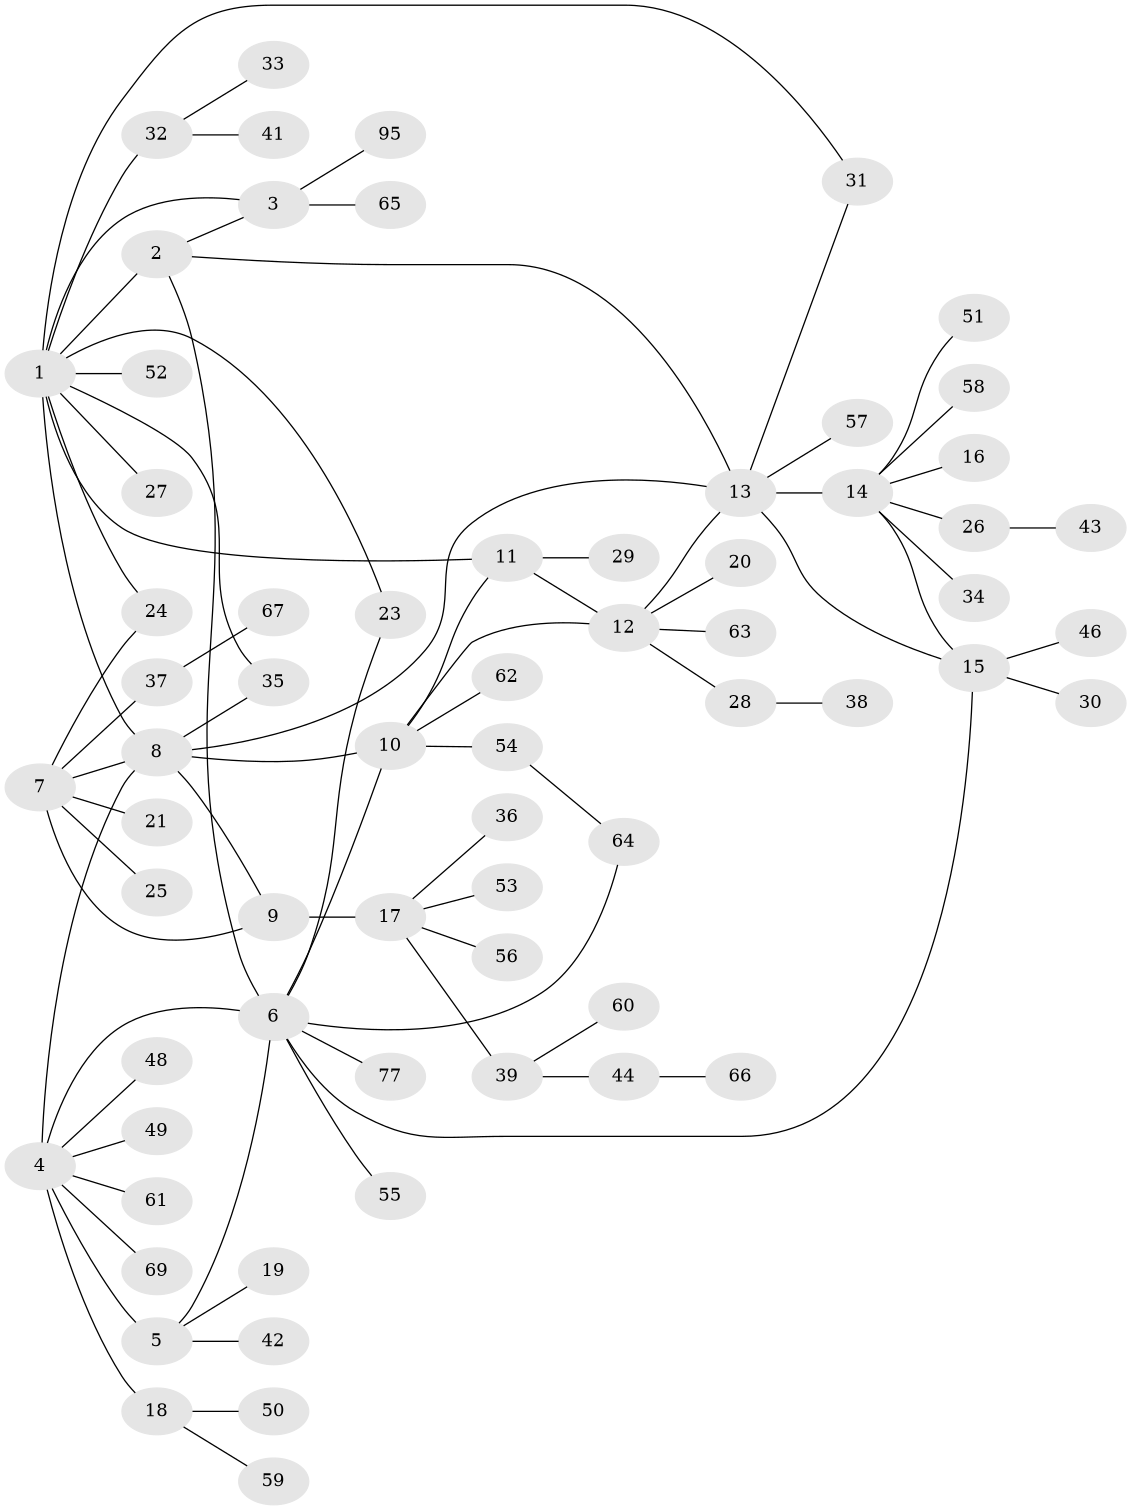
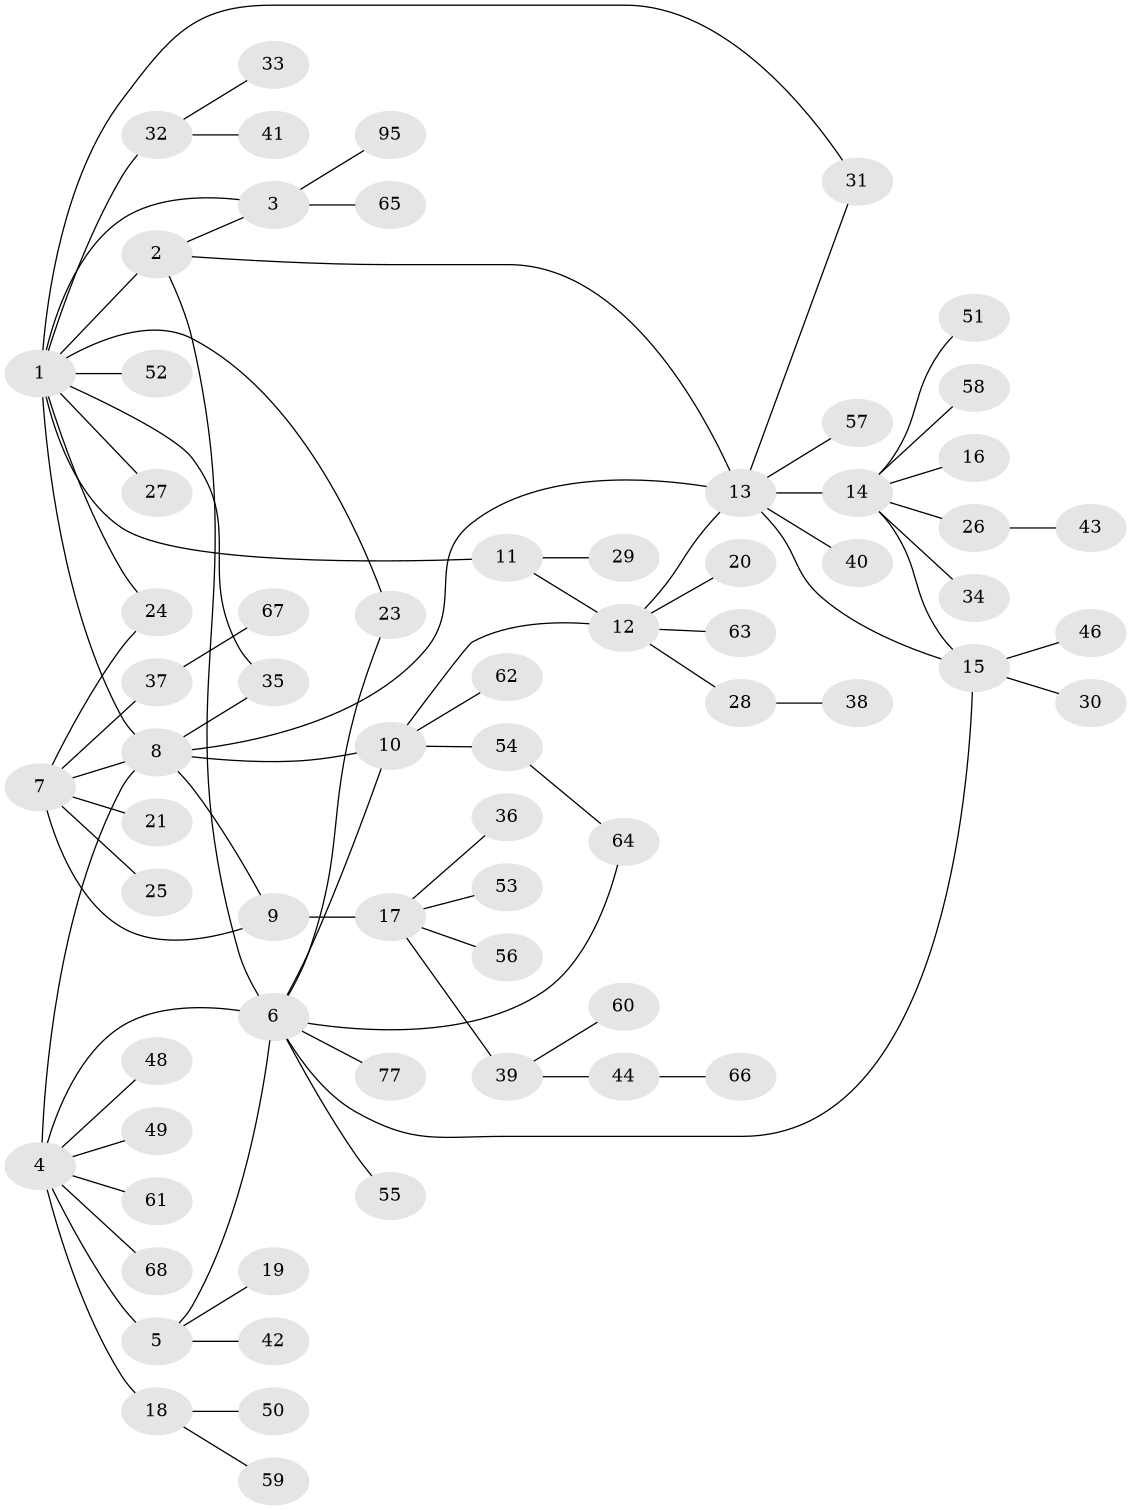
none -> (857, 563)
(448, 652) -> none
(157, 1271) -> (157, 1271)
